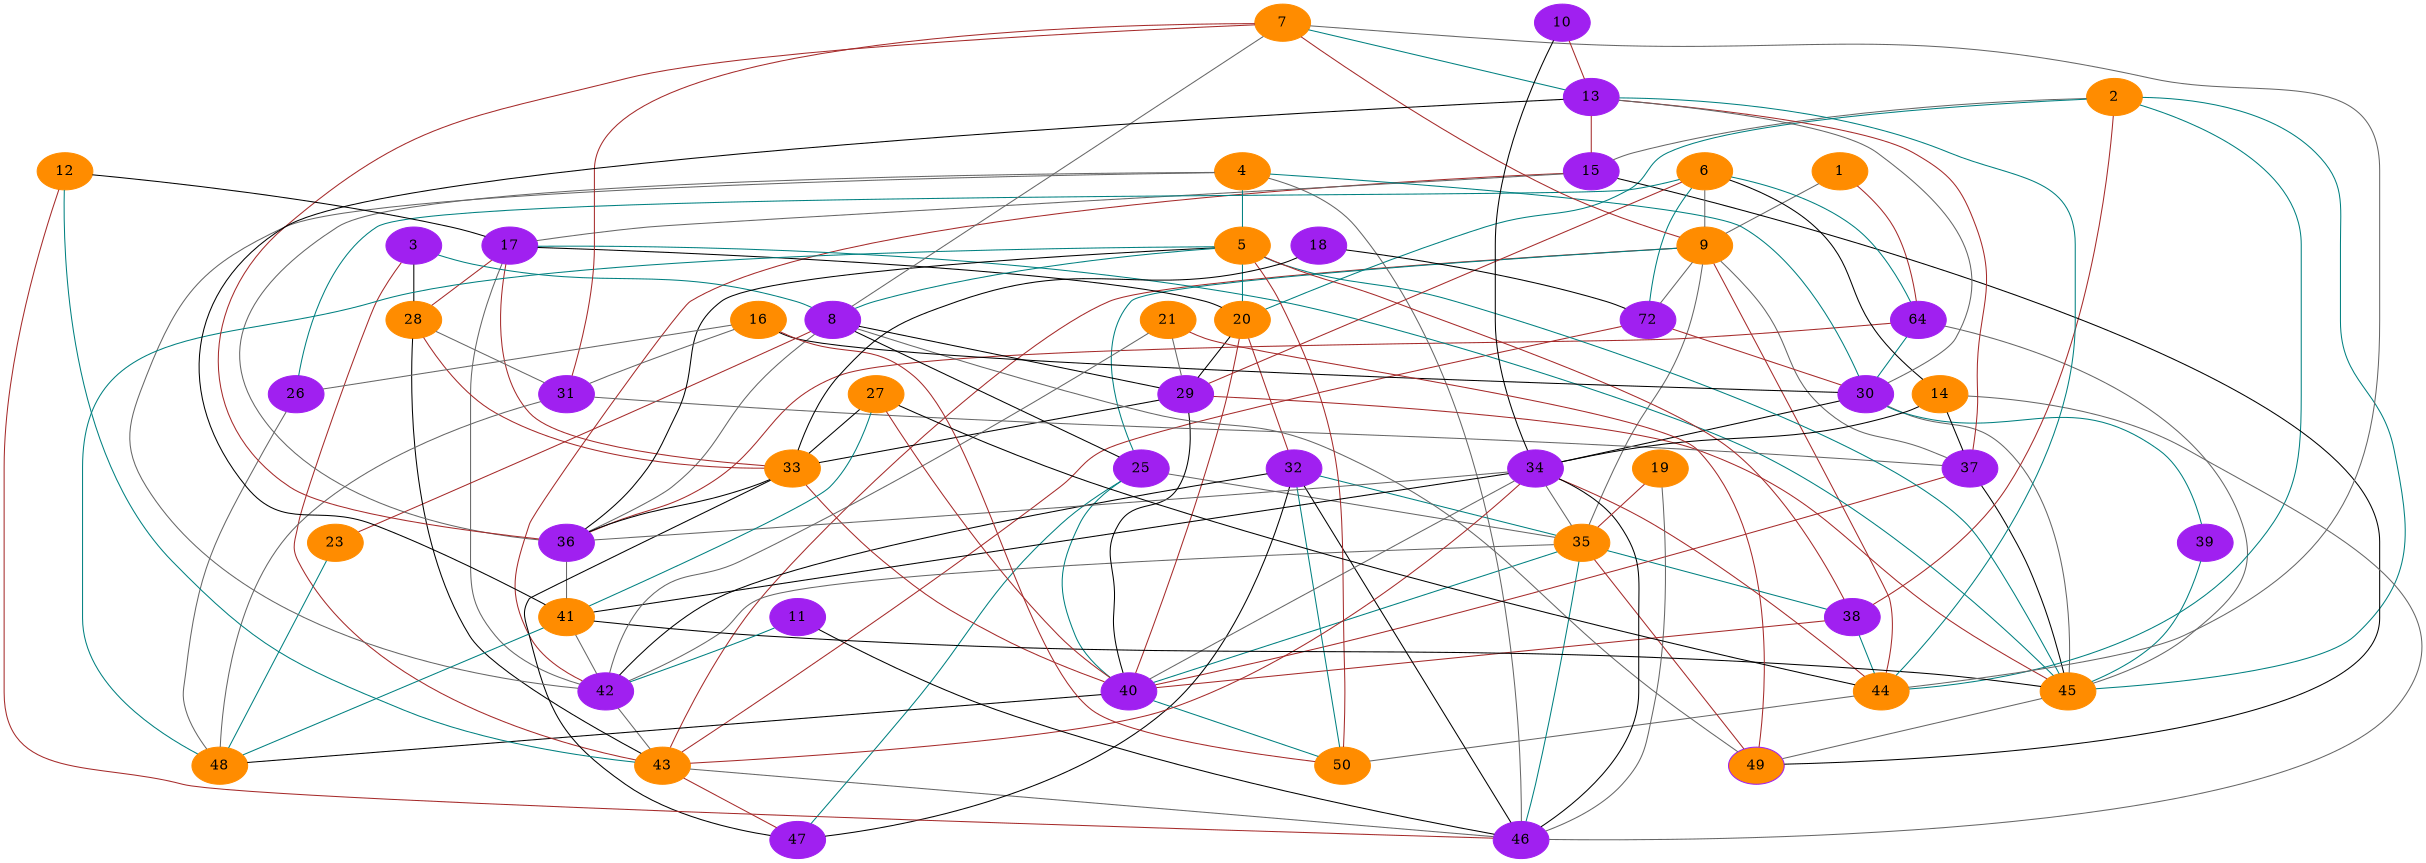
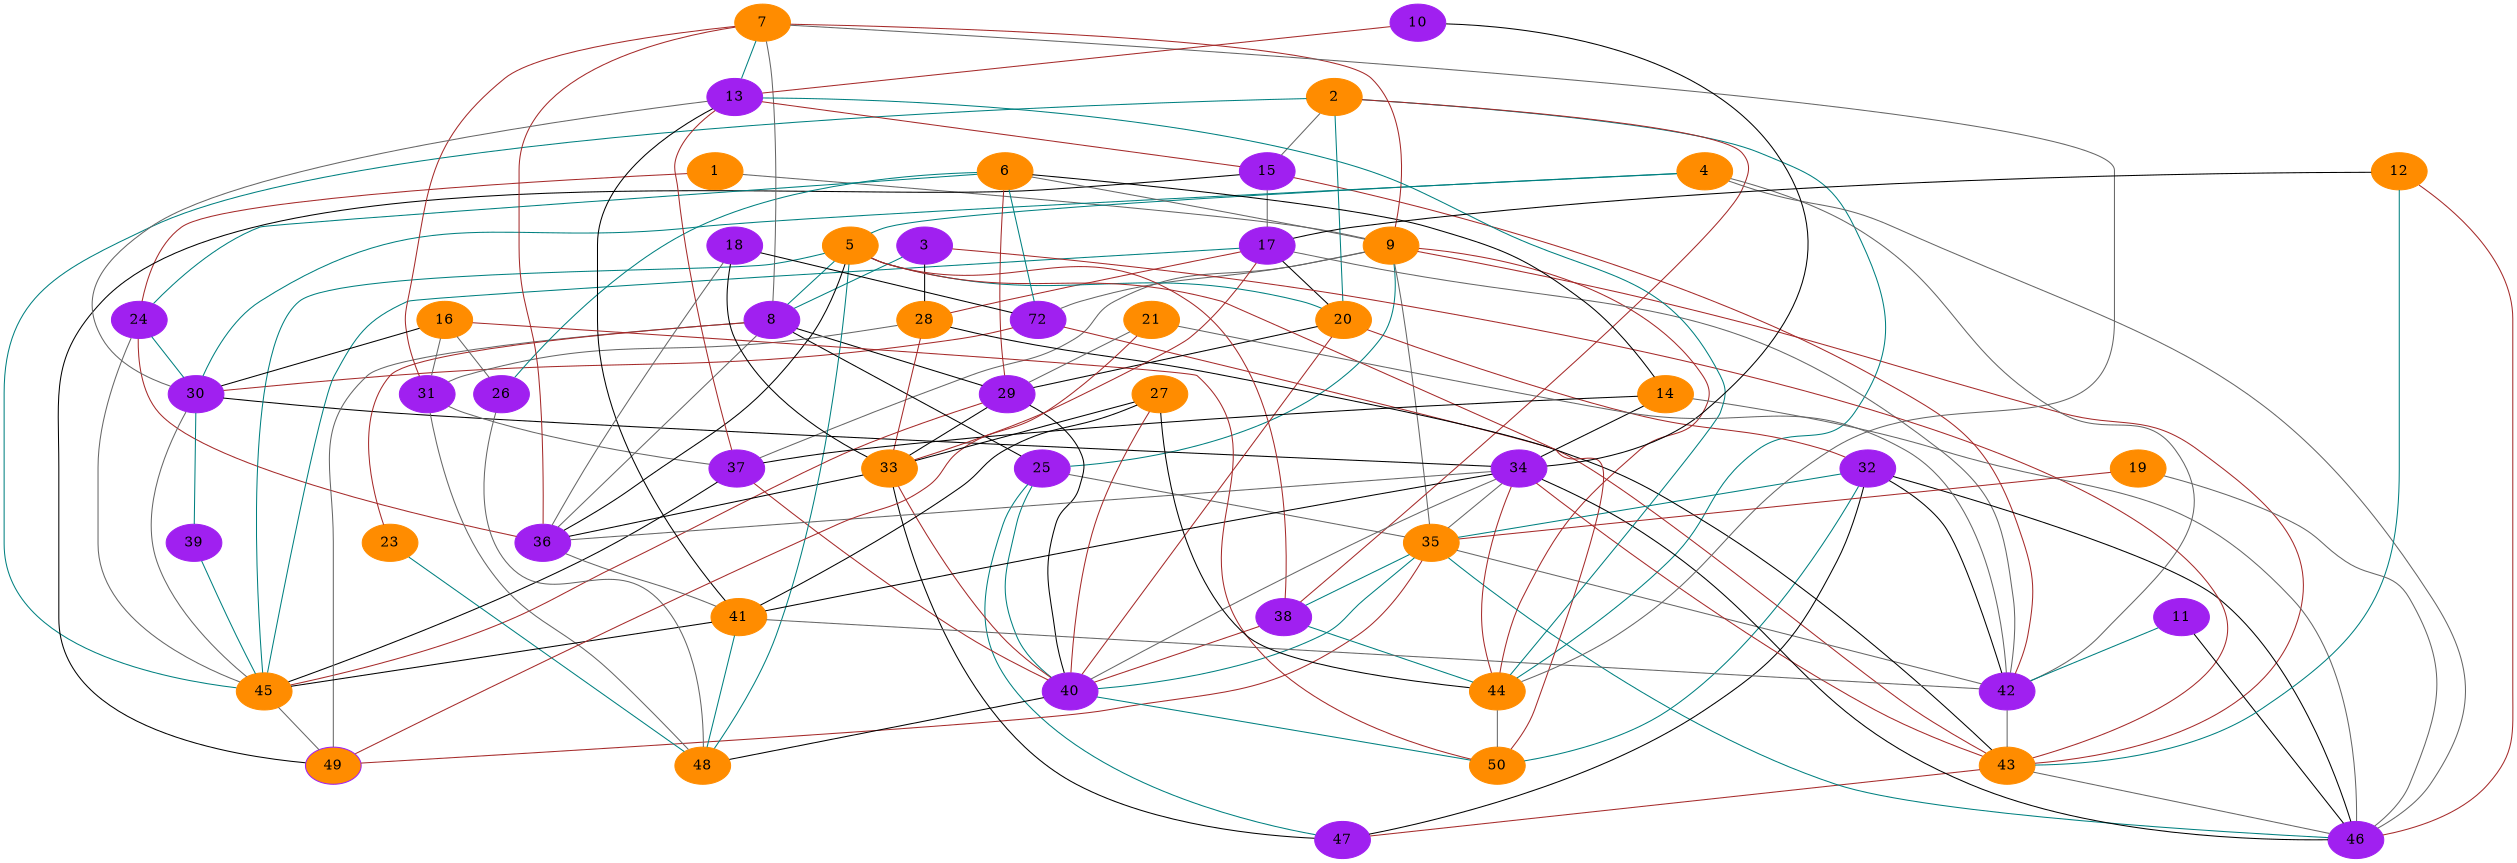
(361, 220) -> (634, 392)
(1918, 320) -> (139, 320)
(734, 539) -> (946, 497)
